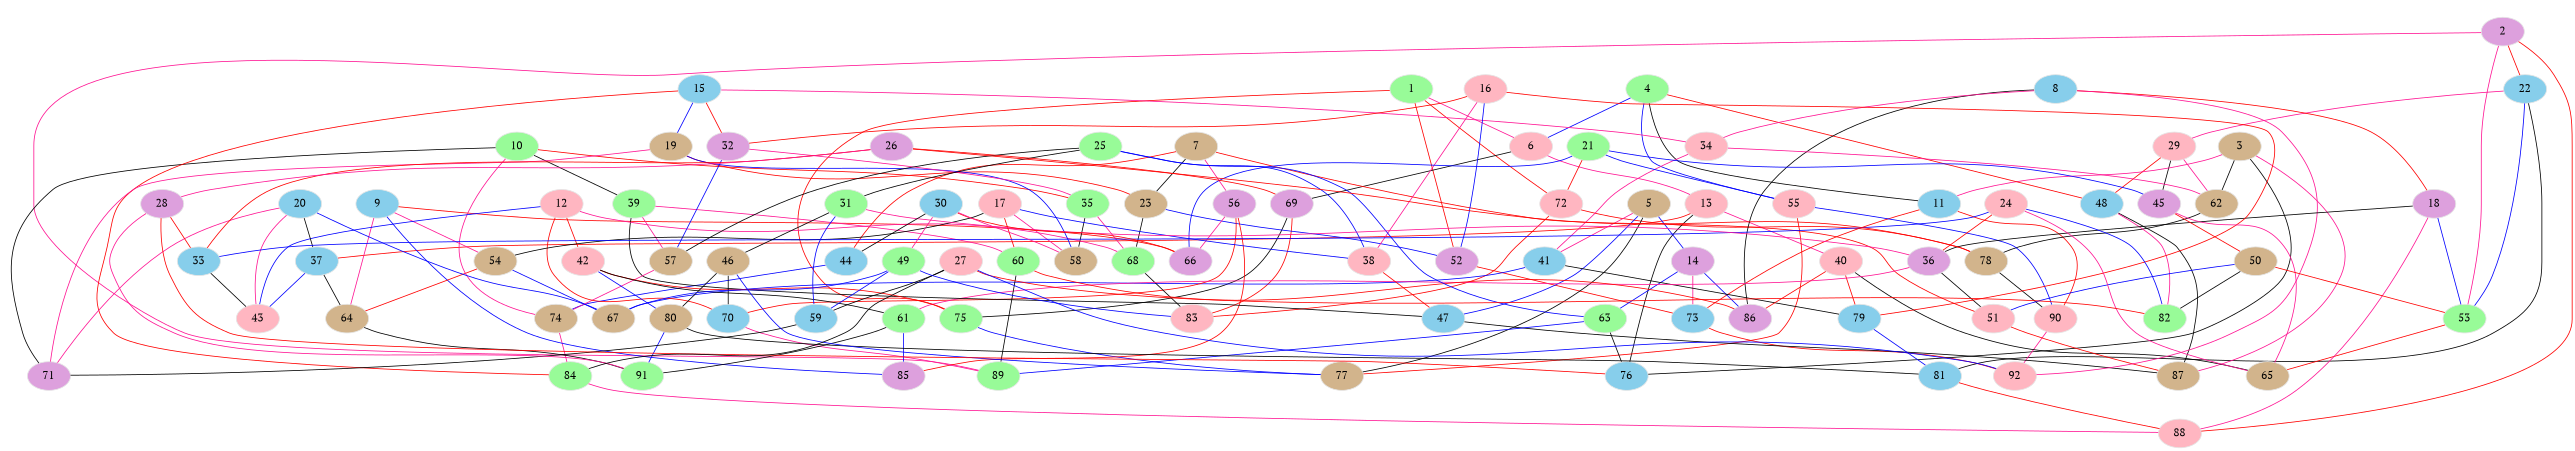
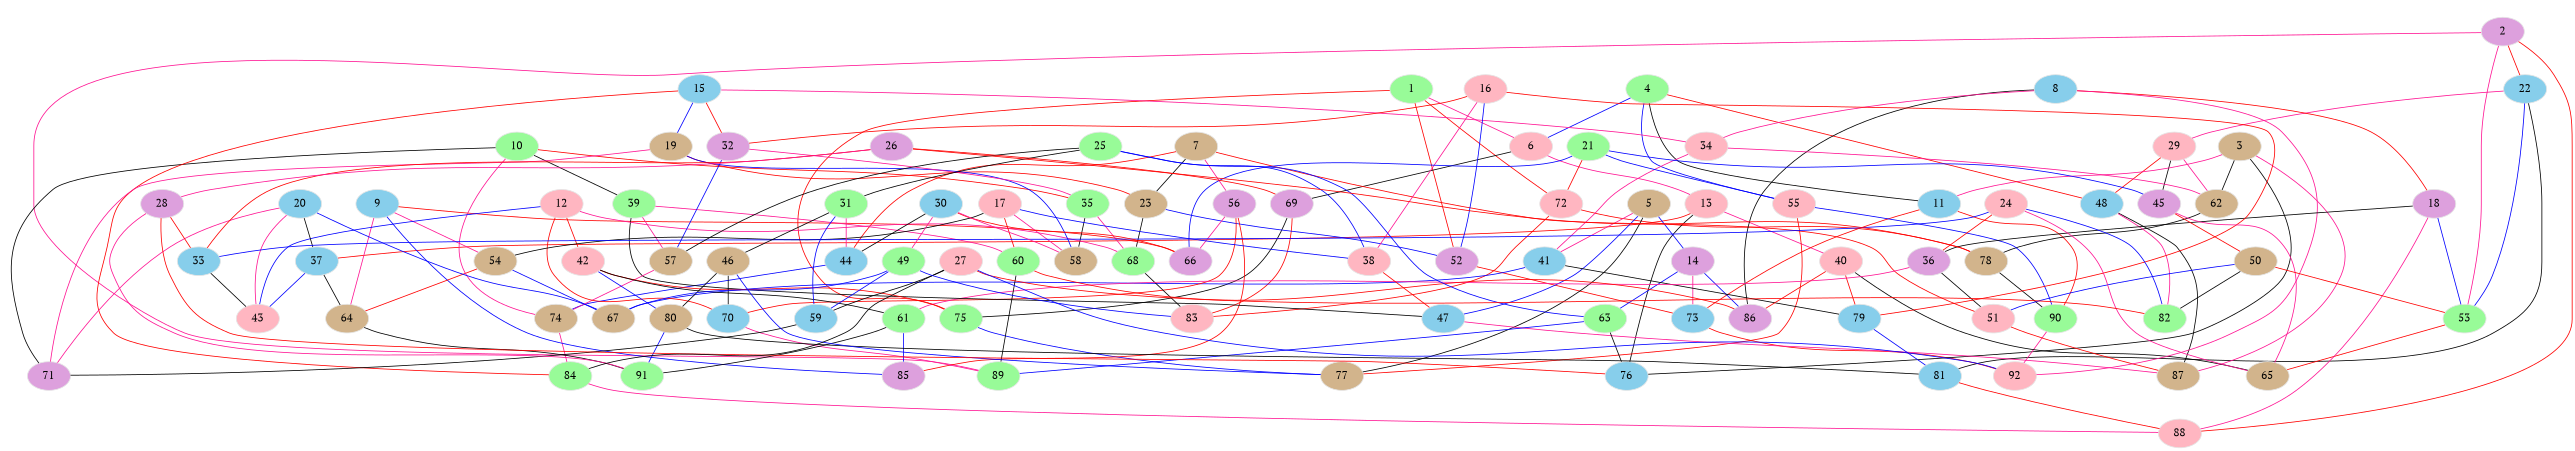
(1414, 230) -> (846, 233)
(2056, 319) -> (2056, 319)
(1655, 339) -> (1655, 339)
